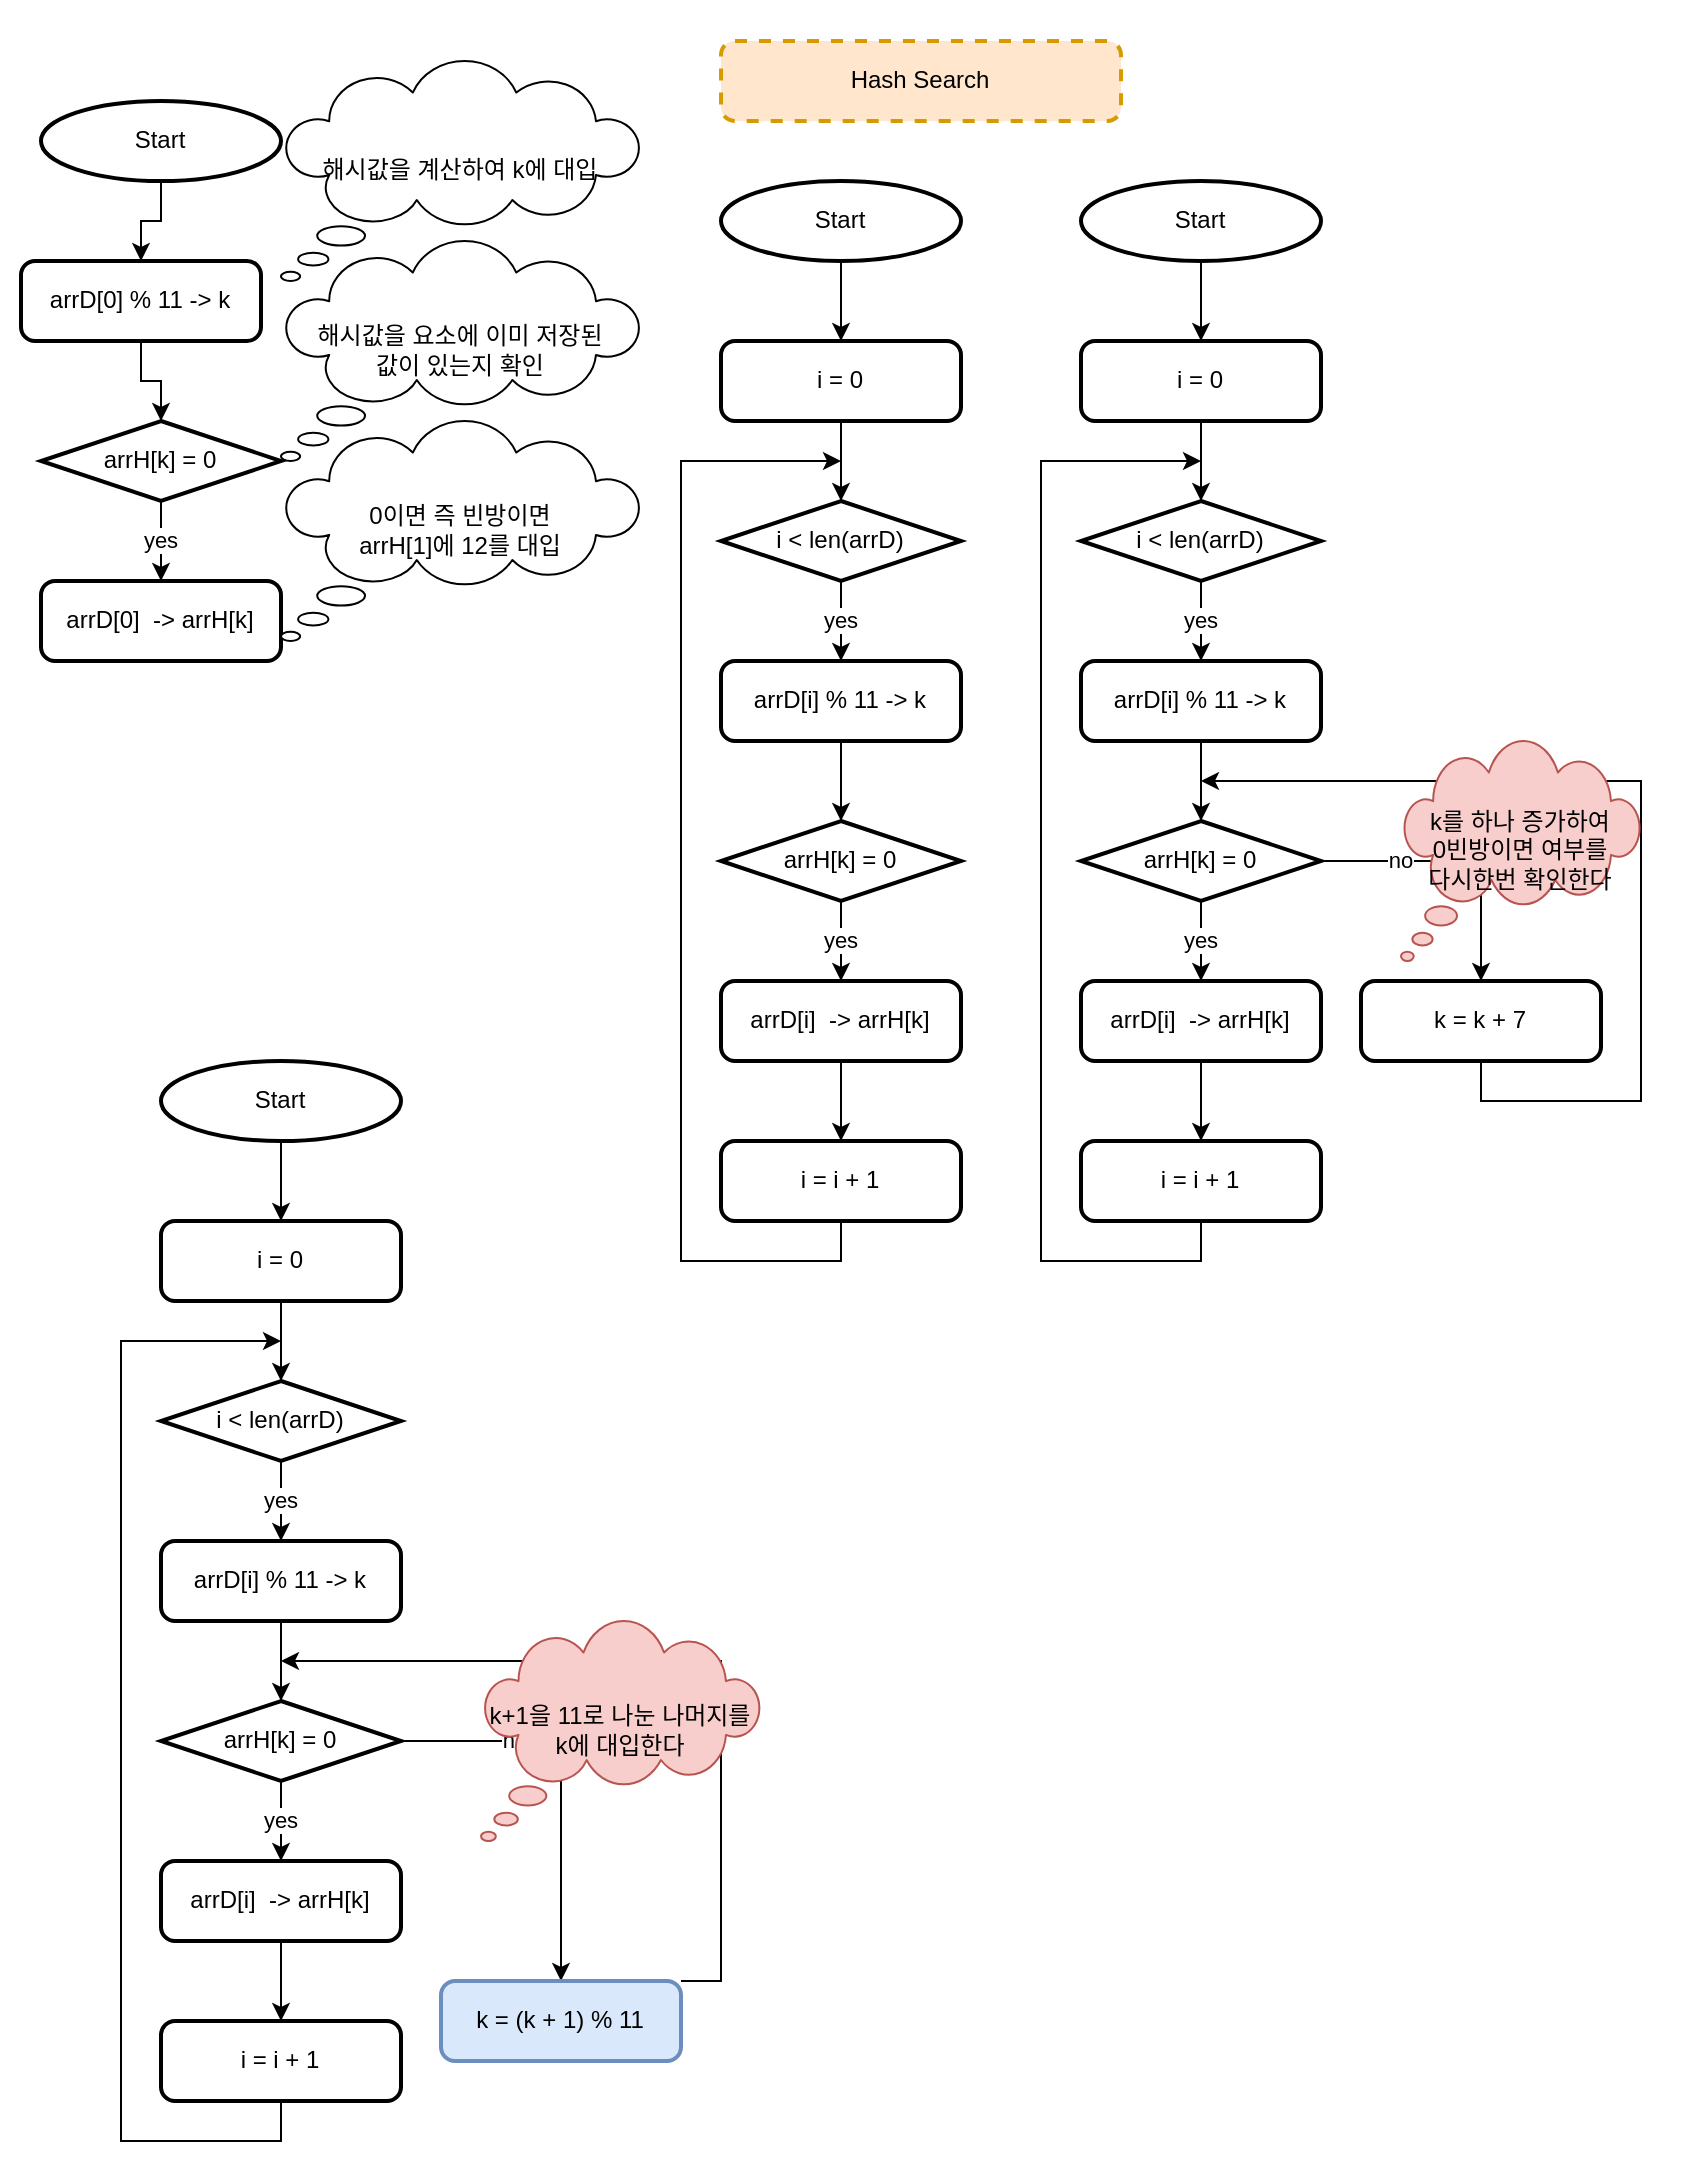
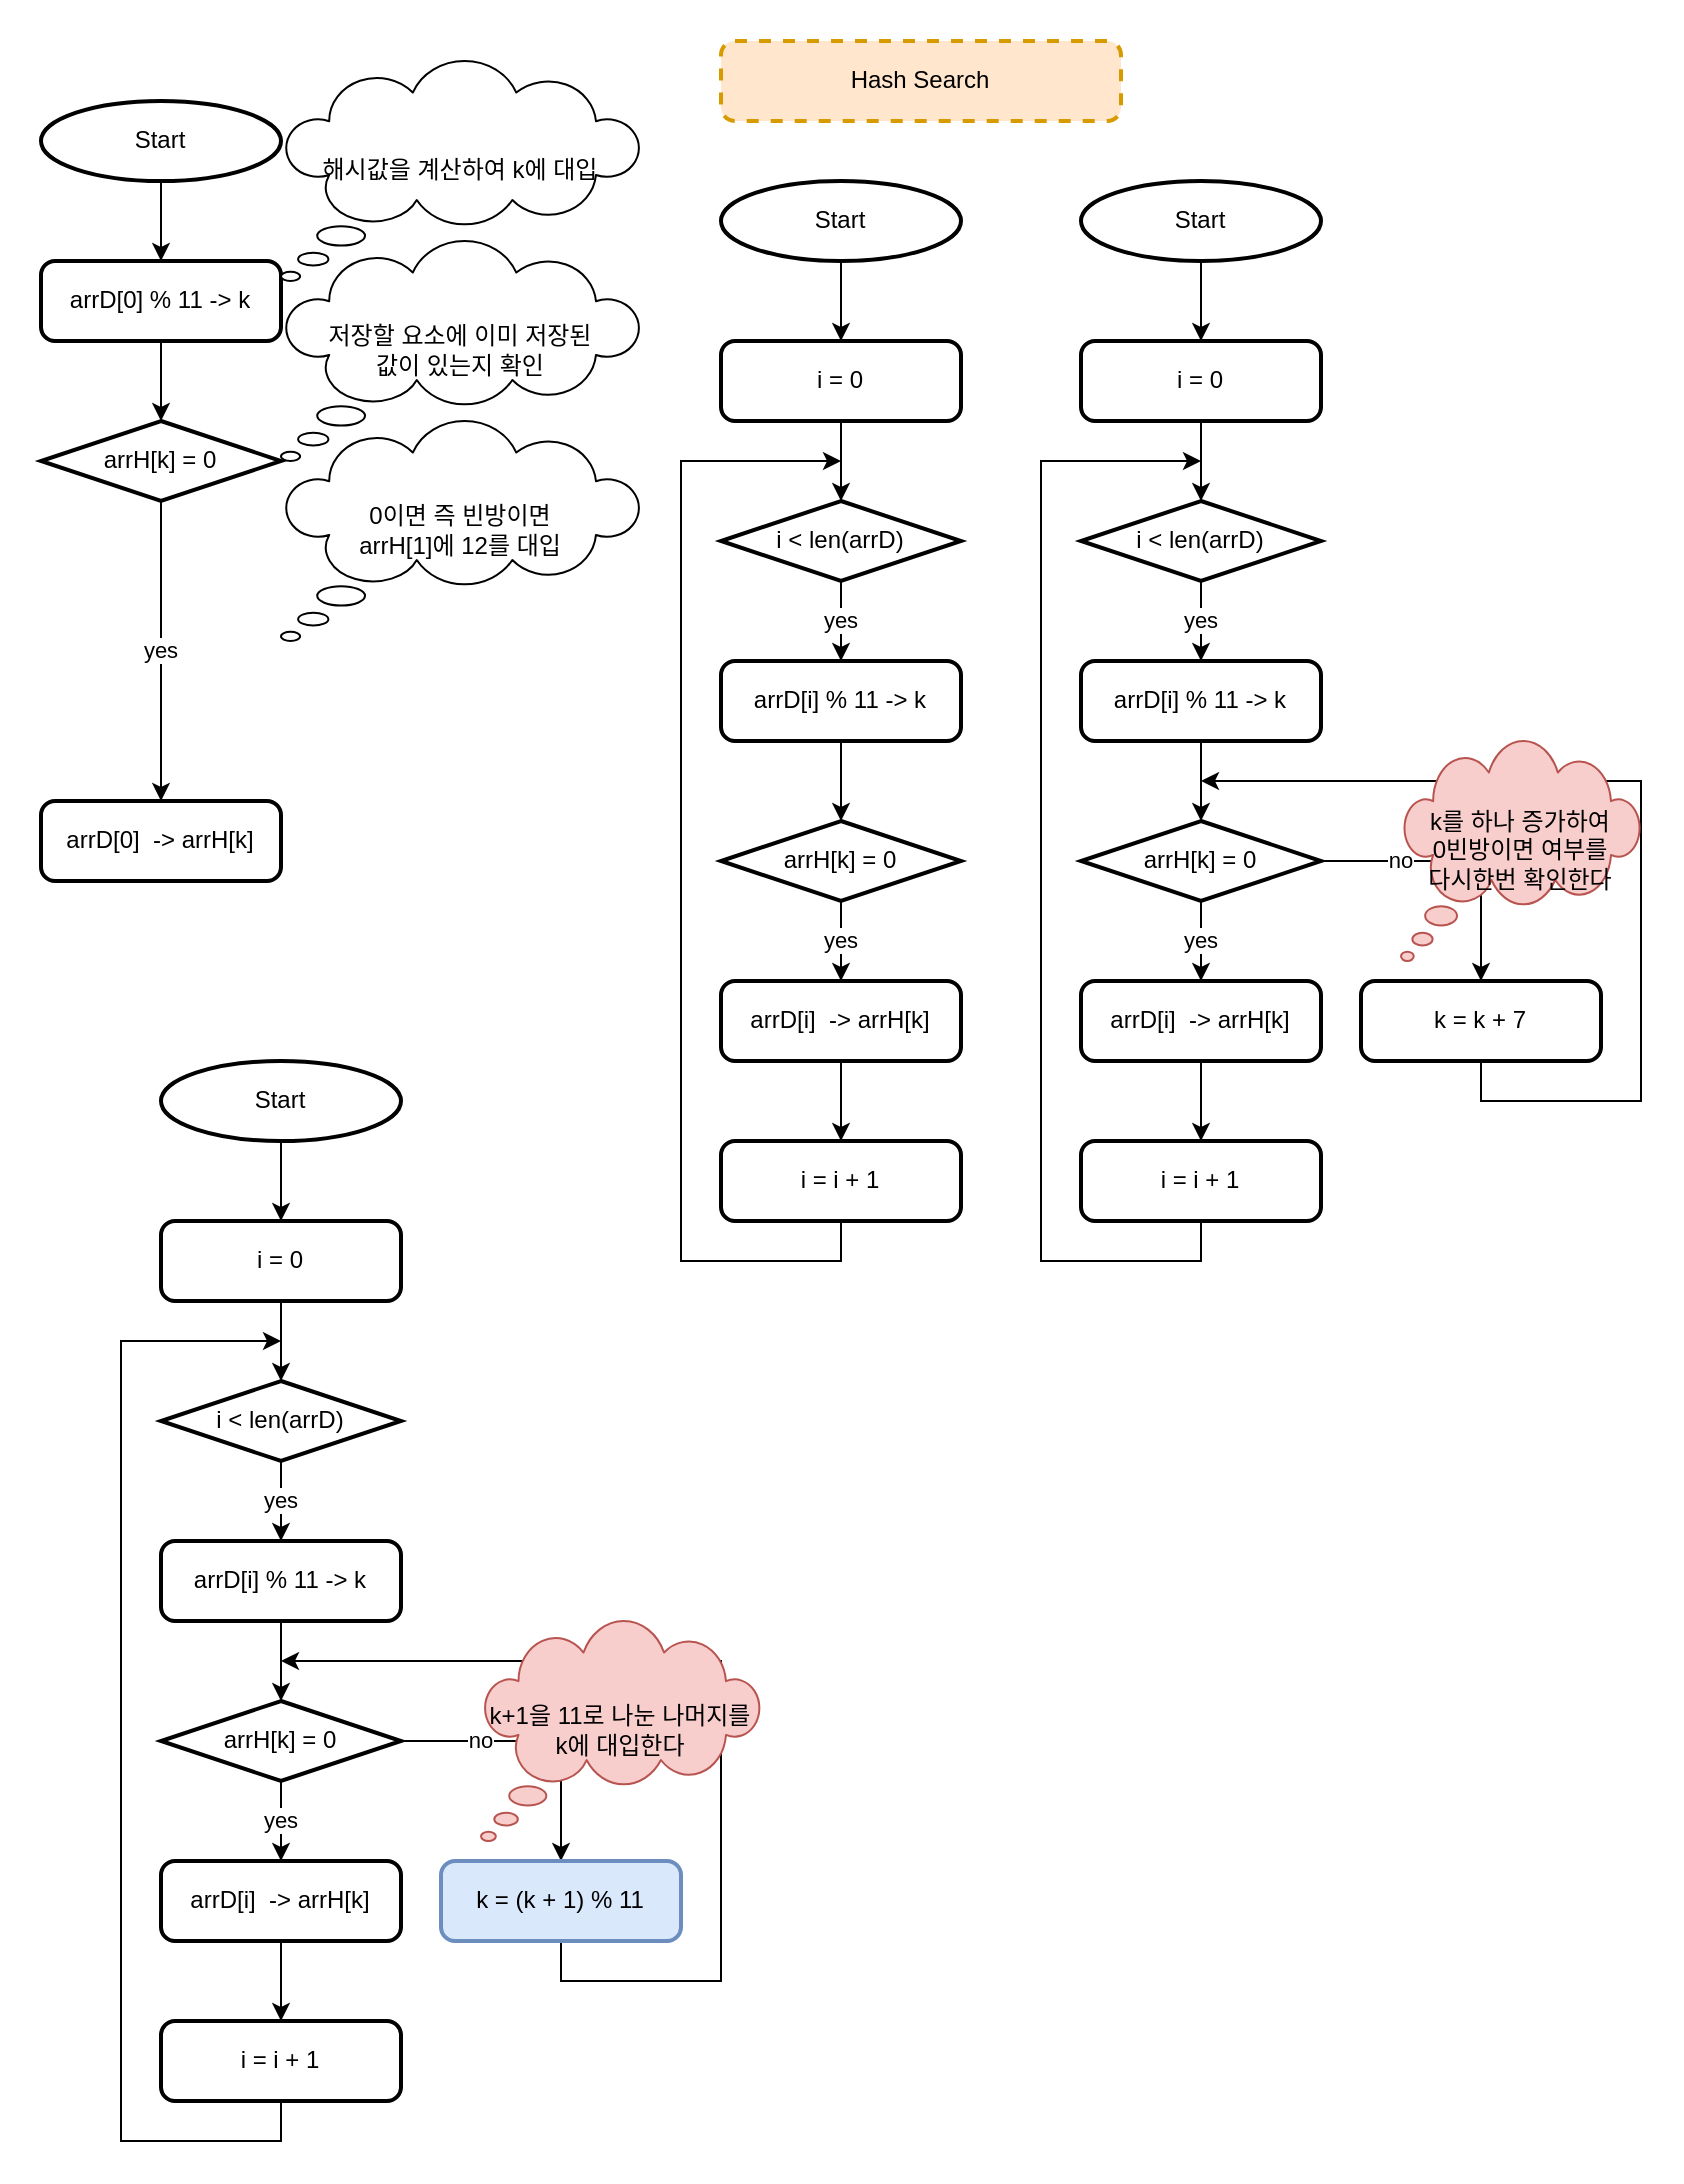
(141, 301) -> (161, 301)
(461, 351) -> (461, 351)
(161, 621) -> (161, 841)
(561, 2021) -> (561, 1901)
